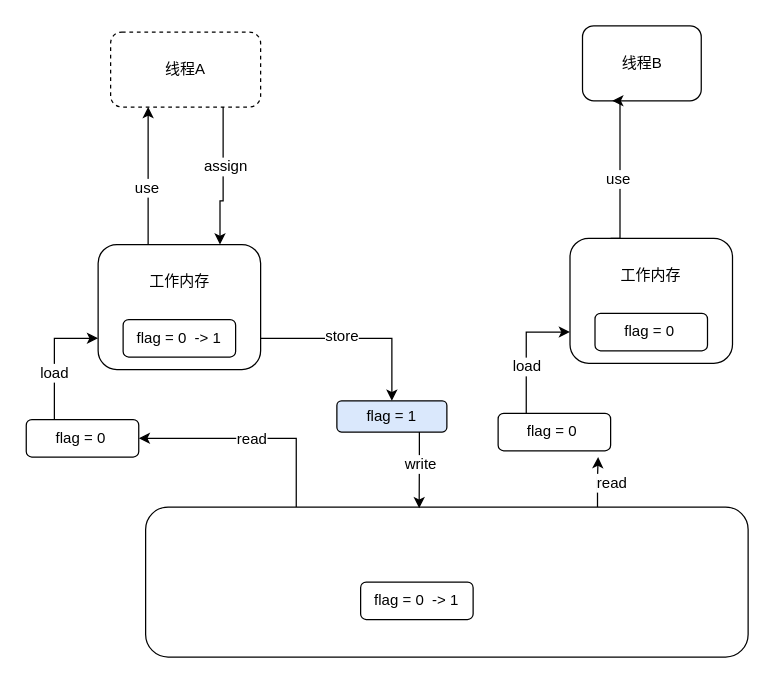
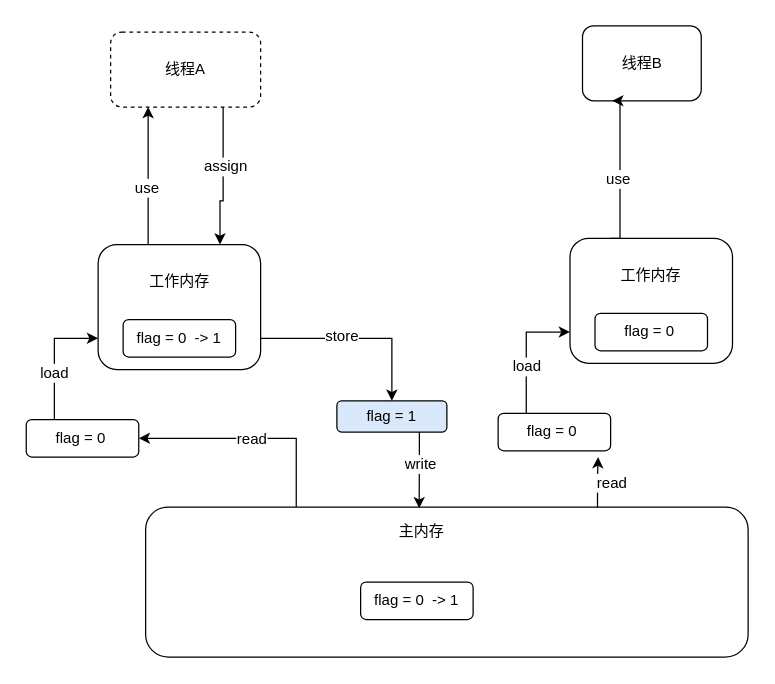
none -> (422, 532)
